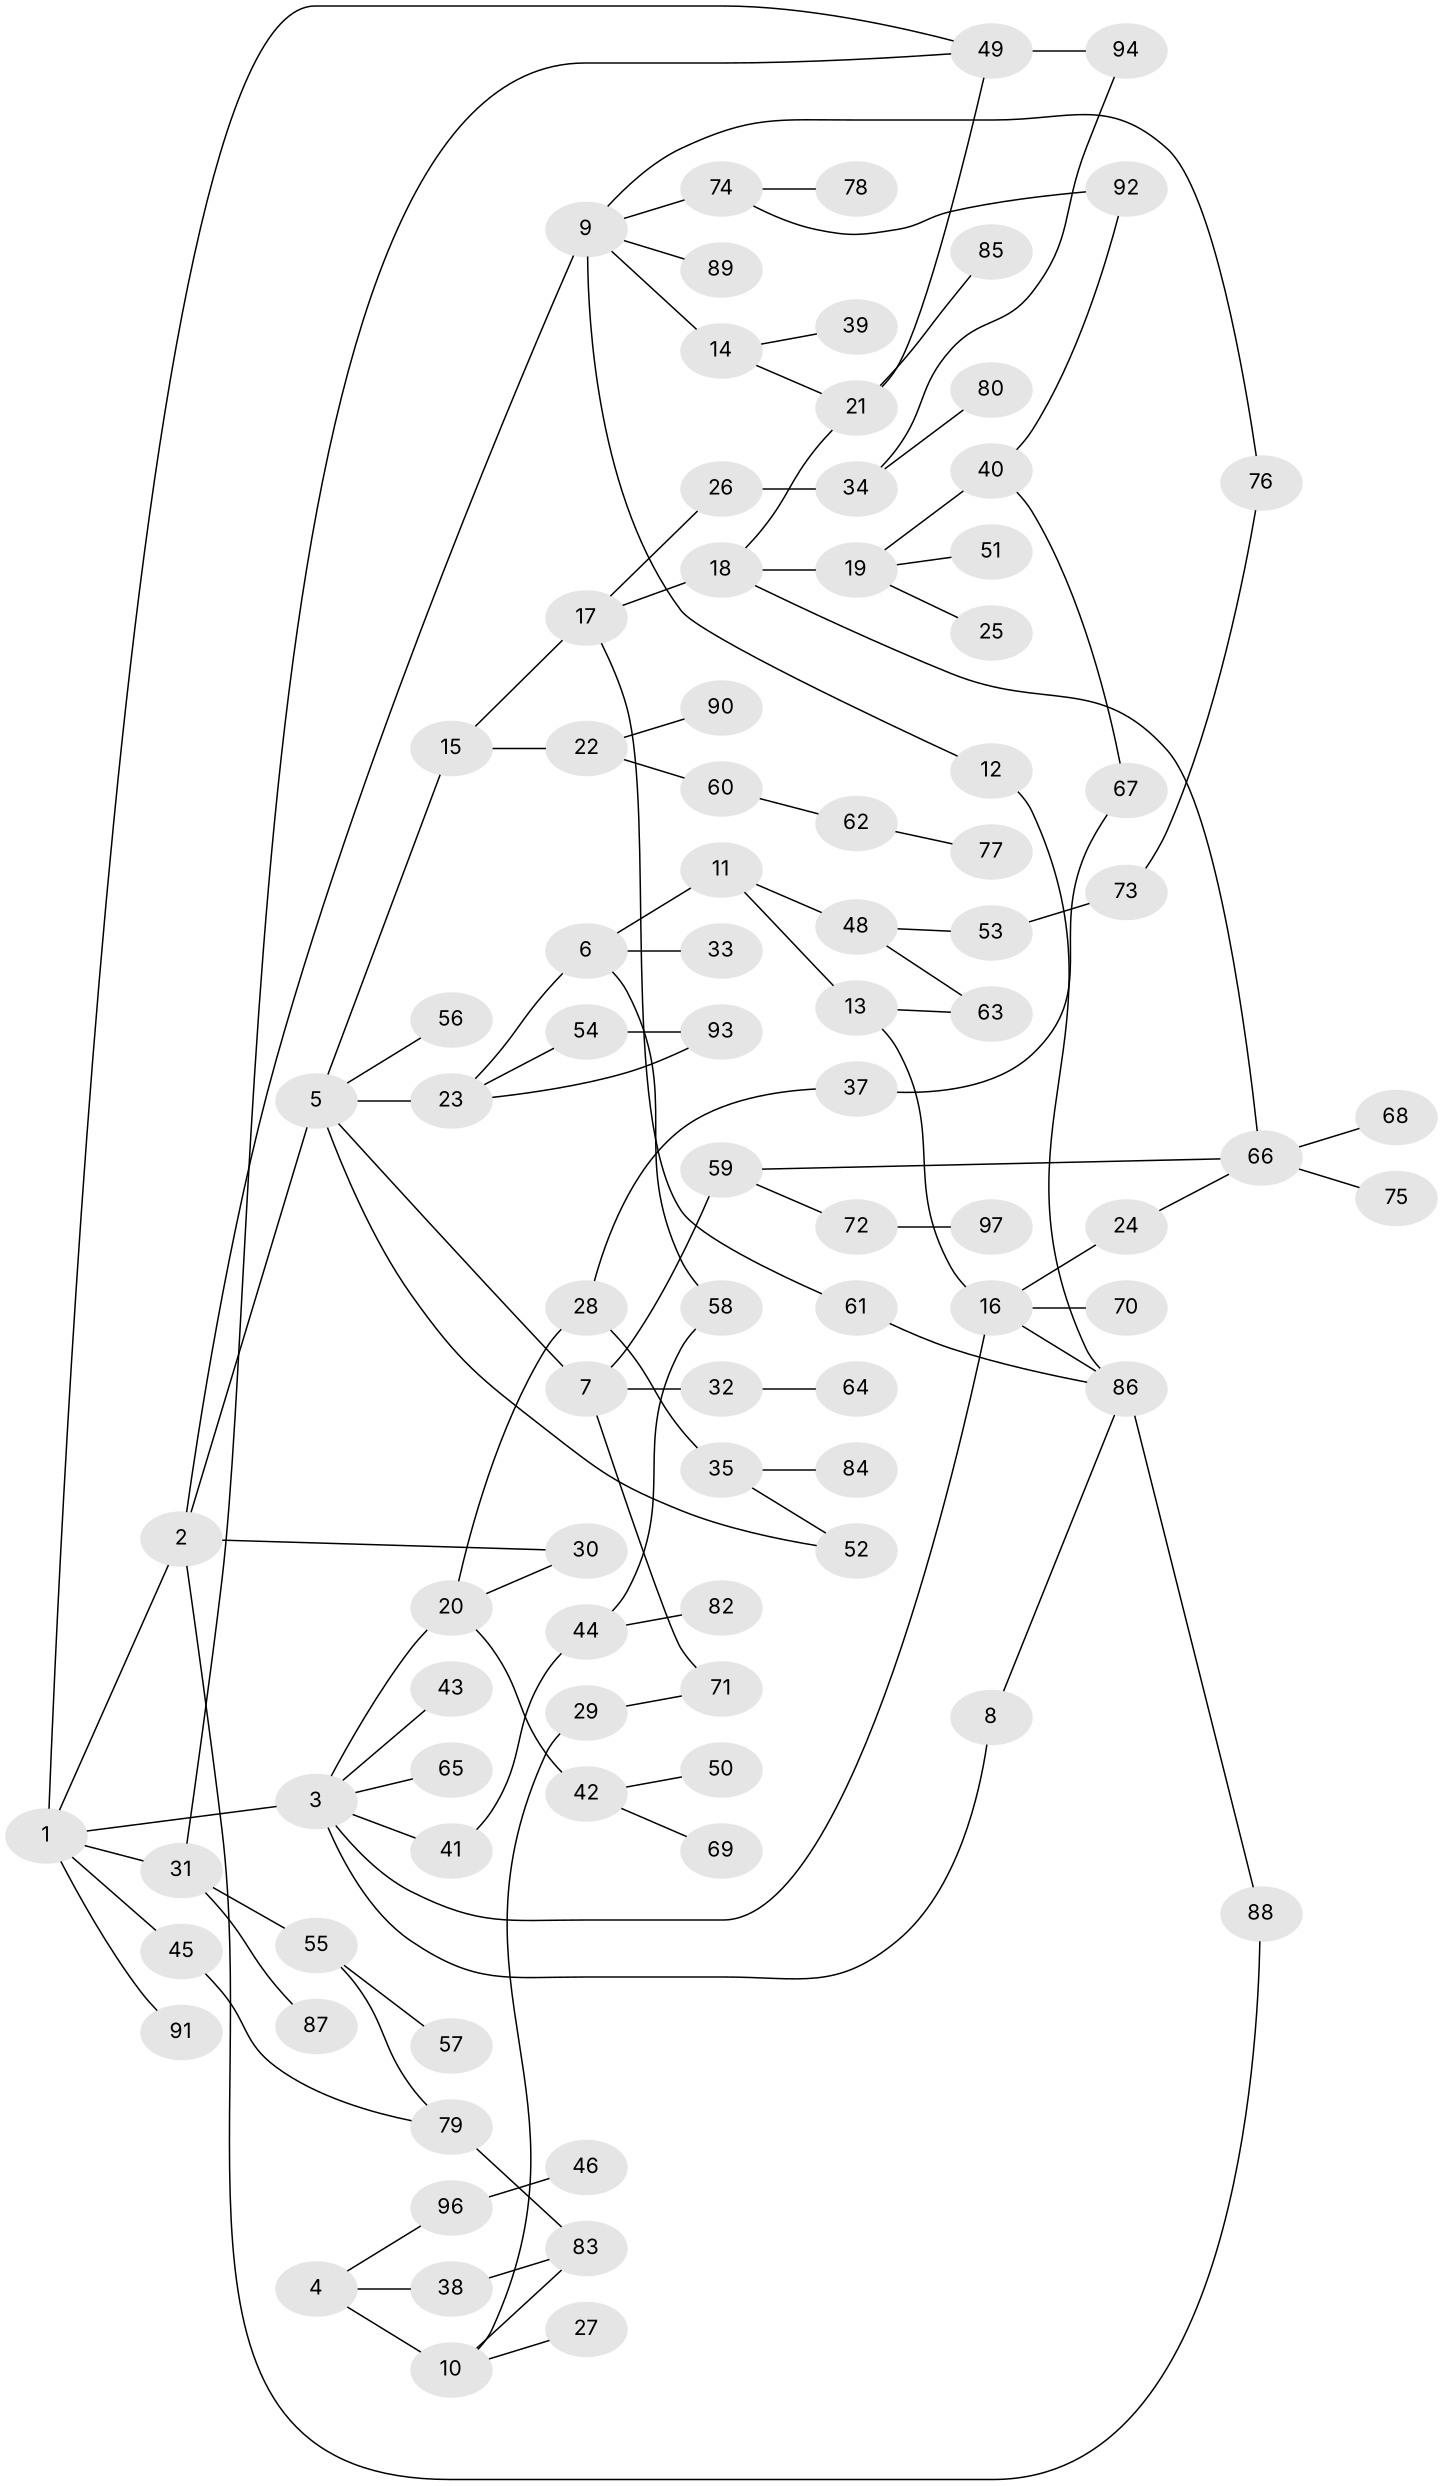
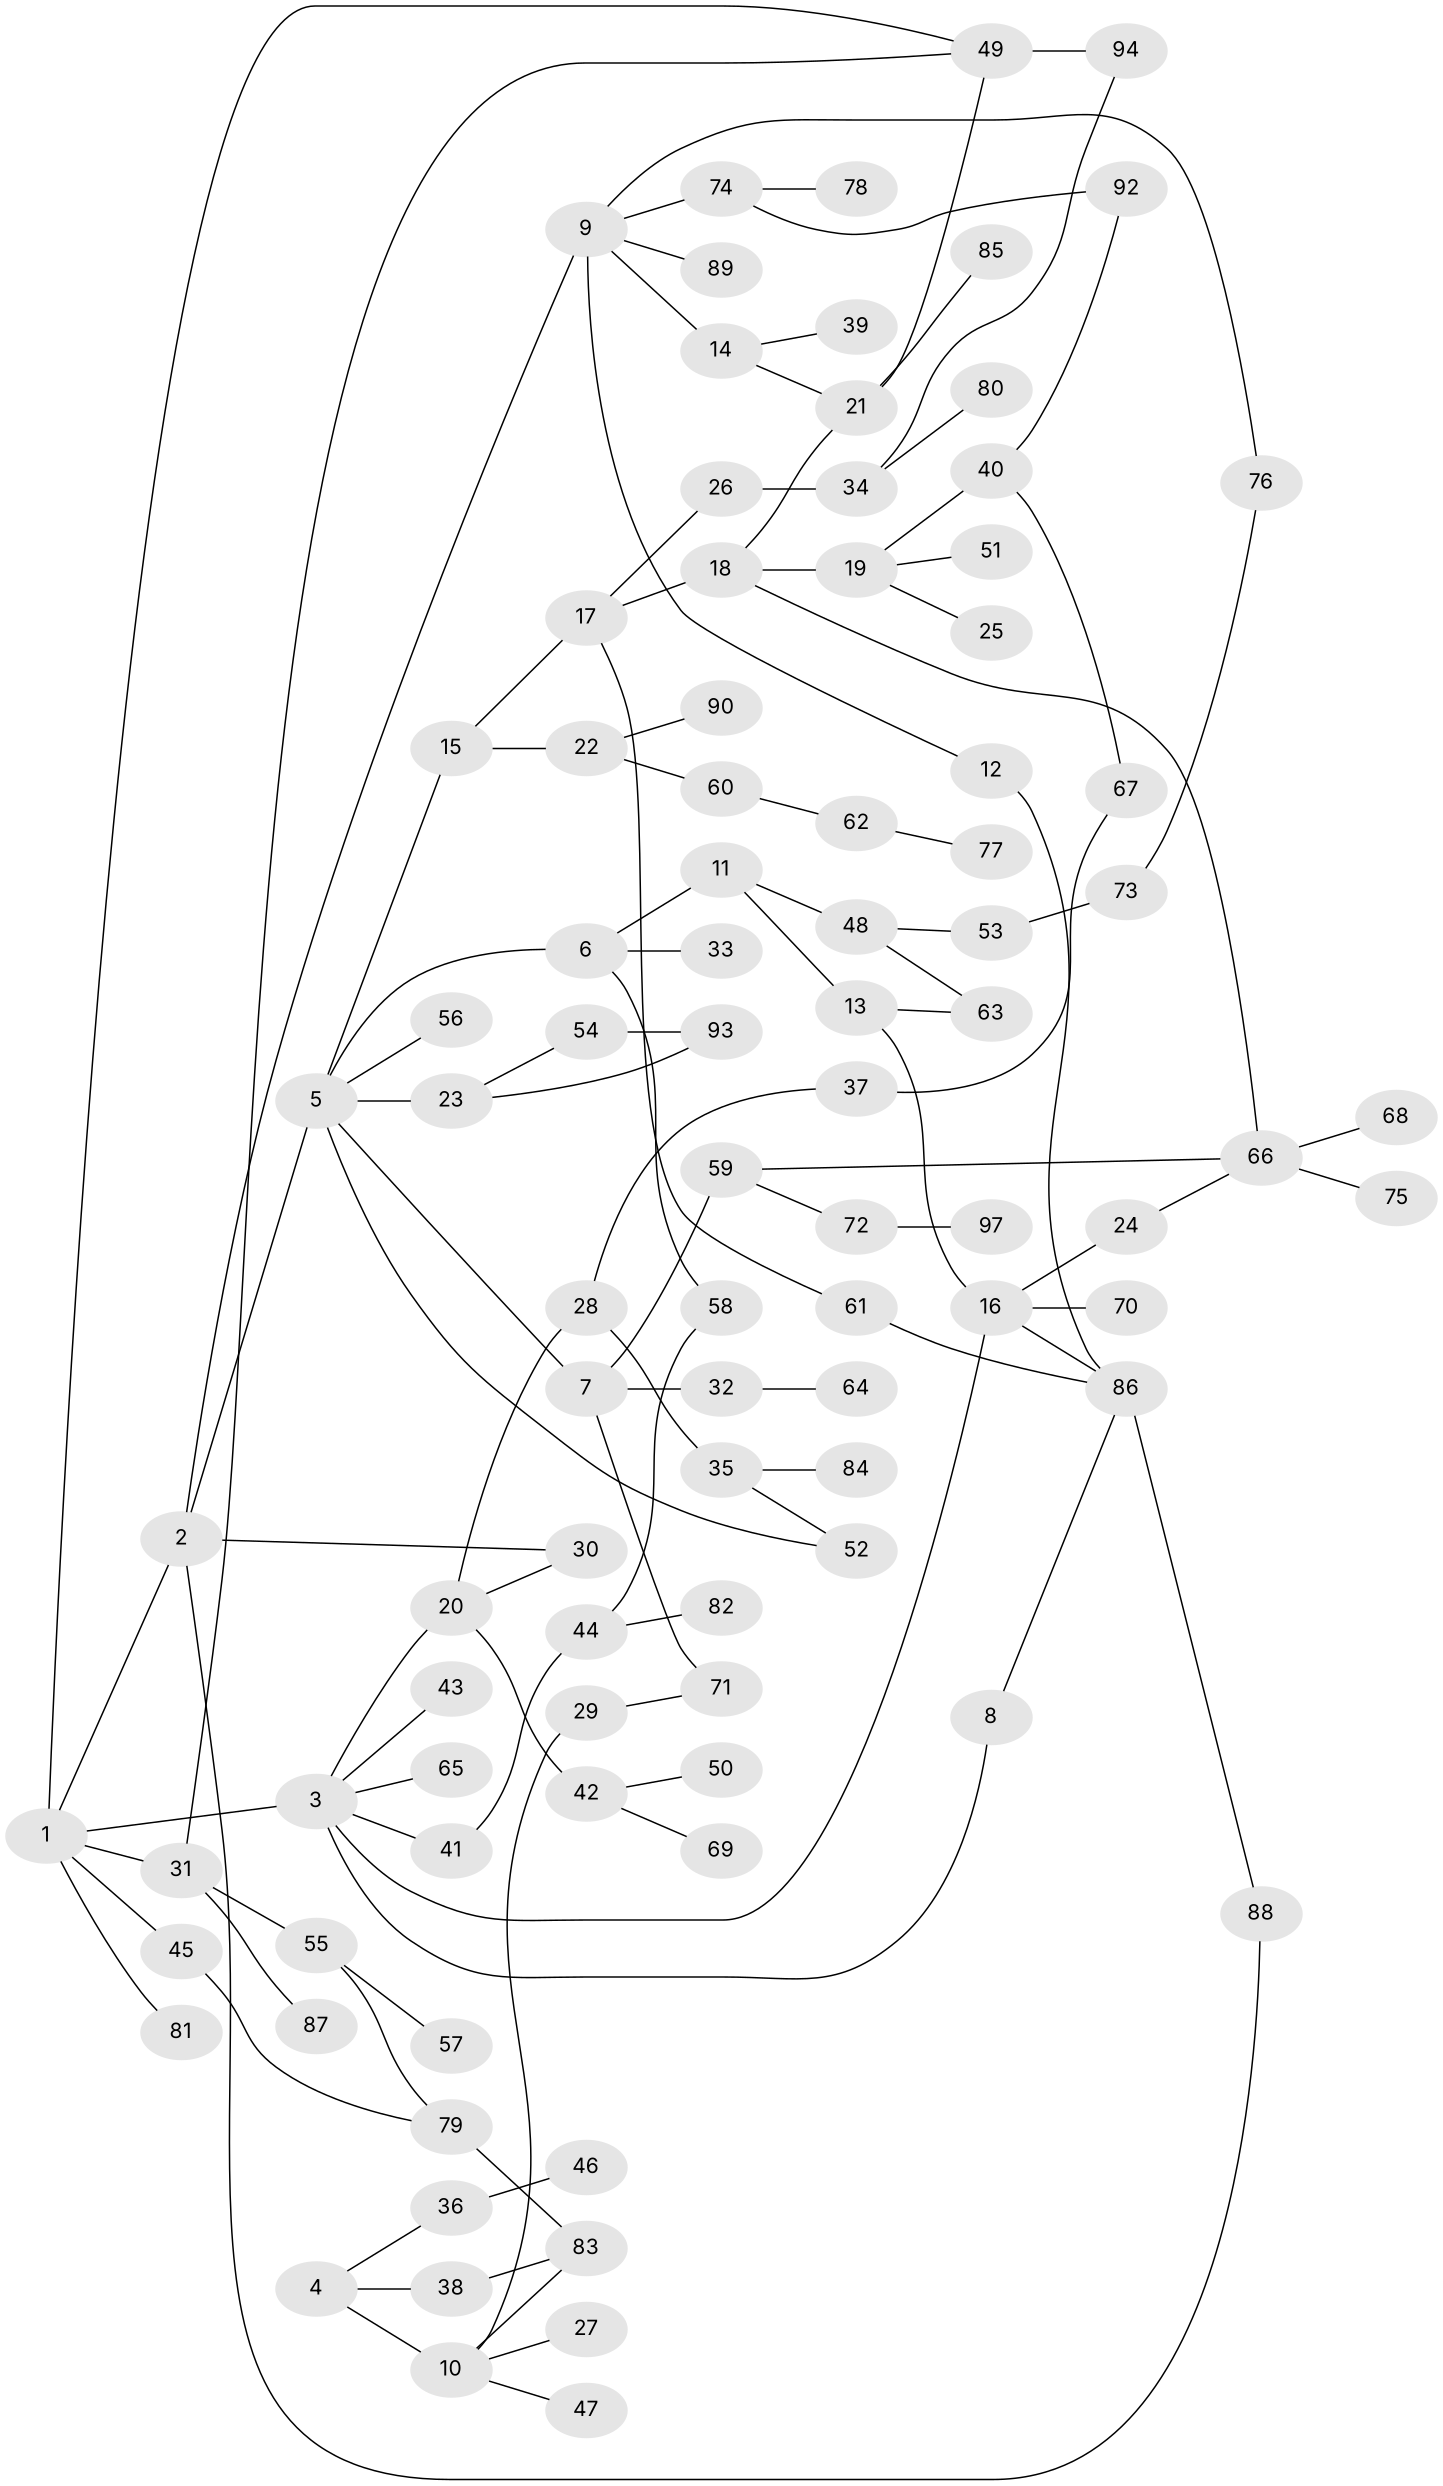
(519, 1026) -> (417, 977)
(182, 2032) -> (182, 2032)
(452, 2208) -> (452, 2208)
none -> (586, 2410)
